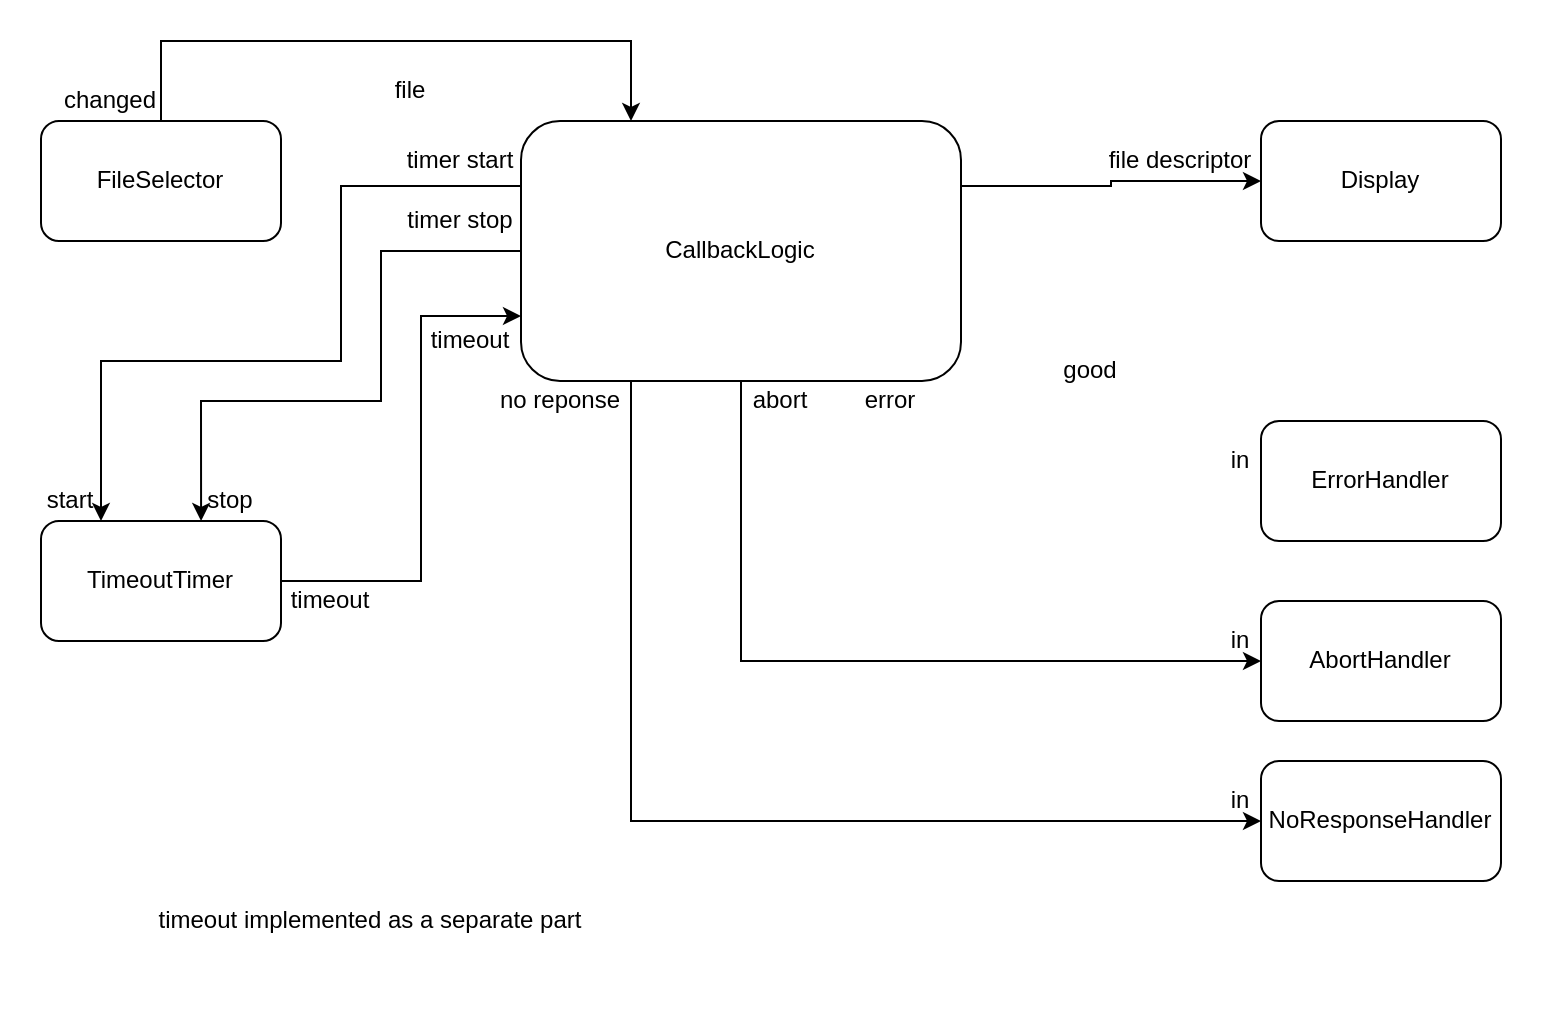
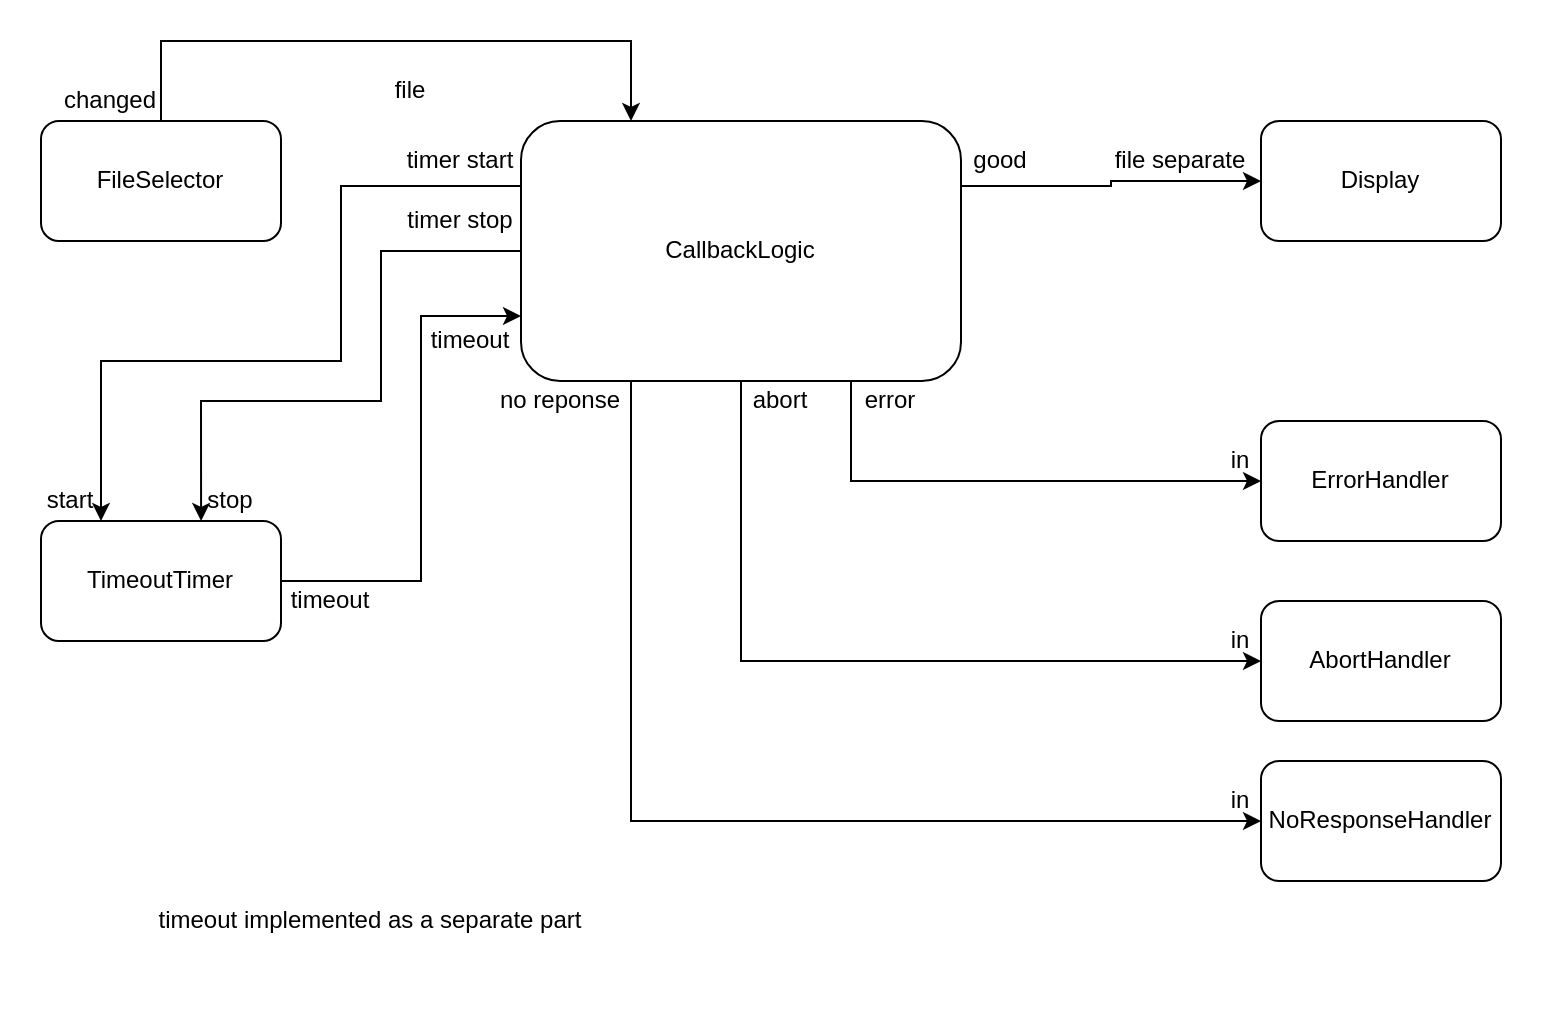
(1181, 161) -> (1181, 161)
(1091, 371) -> (1001, 161)
none -> (999, 481)
